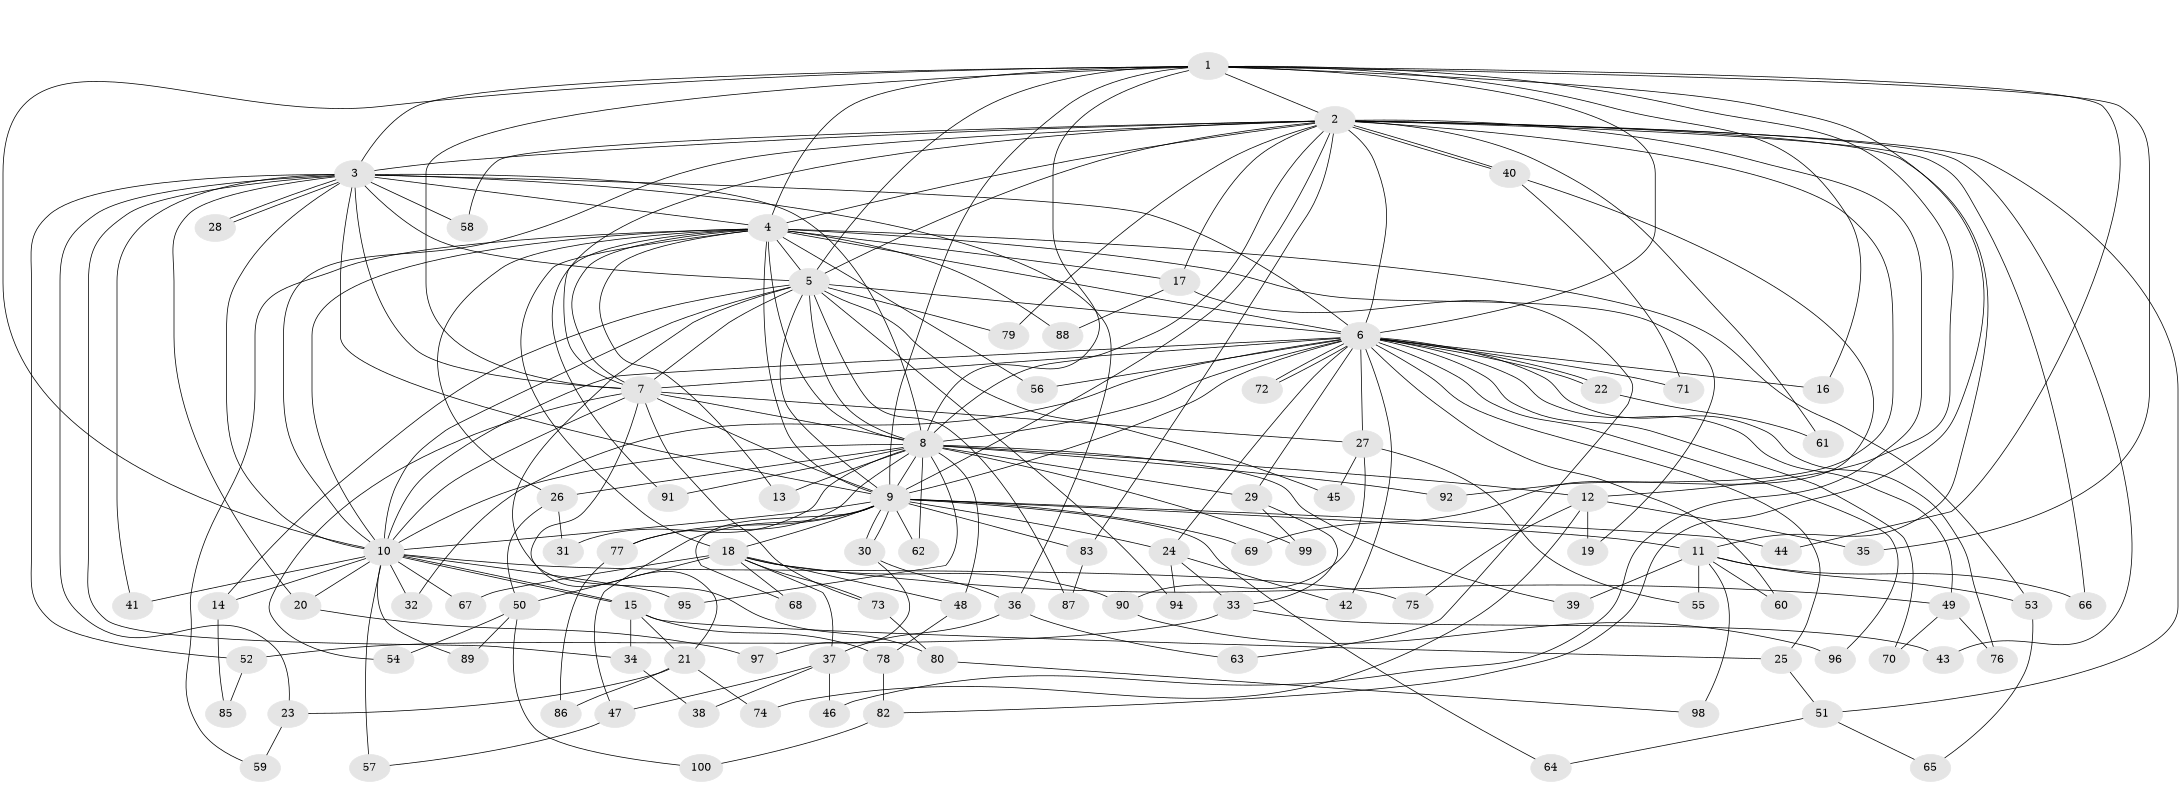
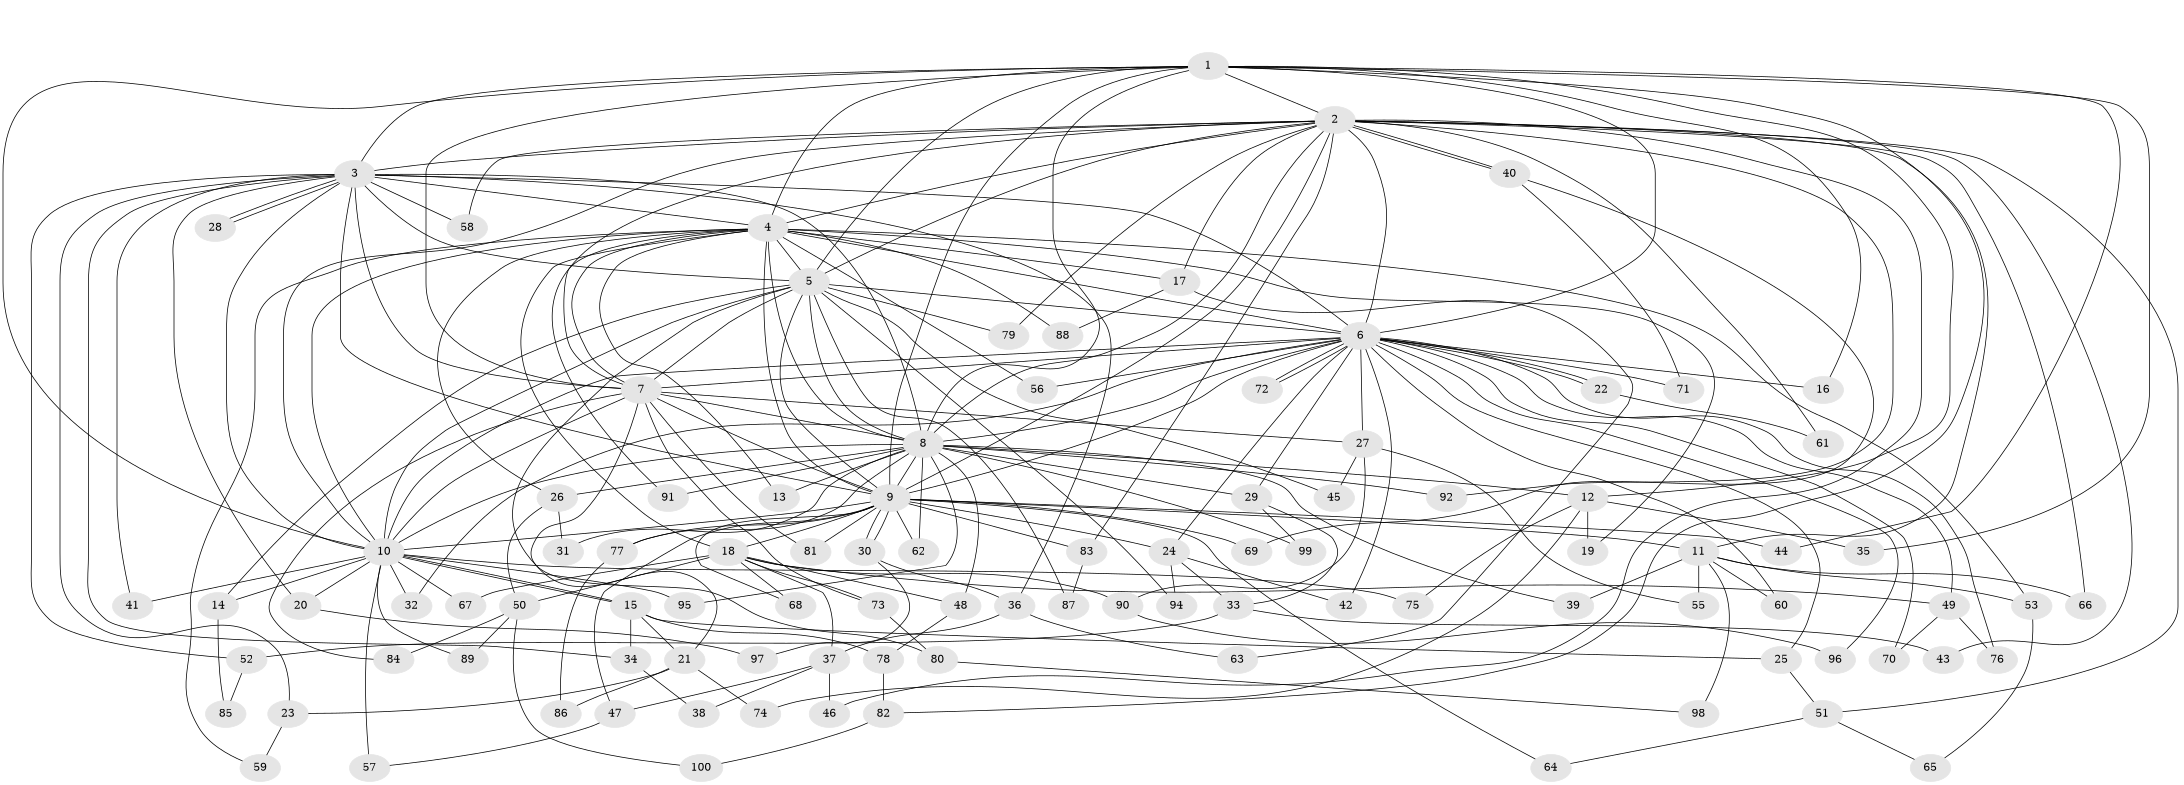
none -> (811, 552)
(394, 660) -> (394, 660)
